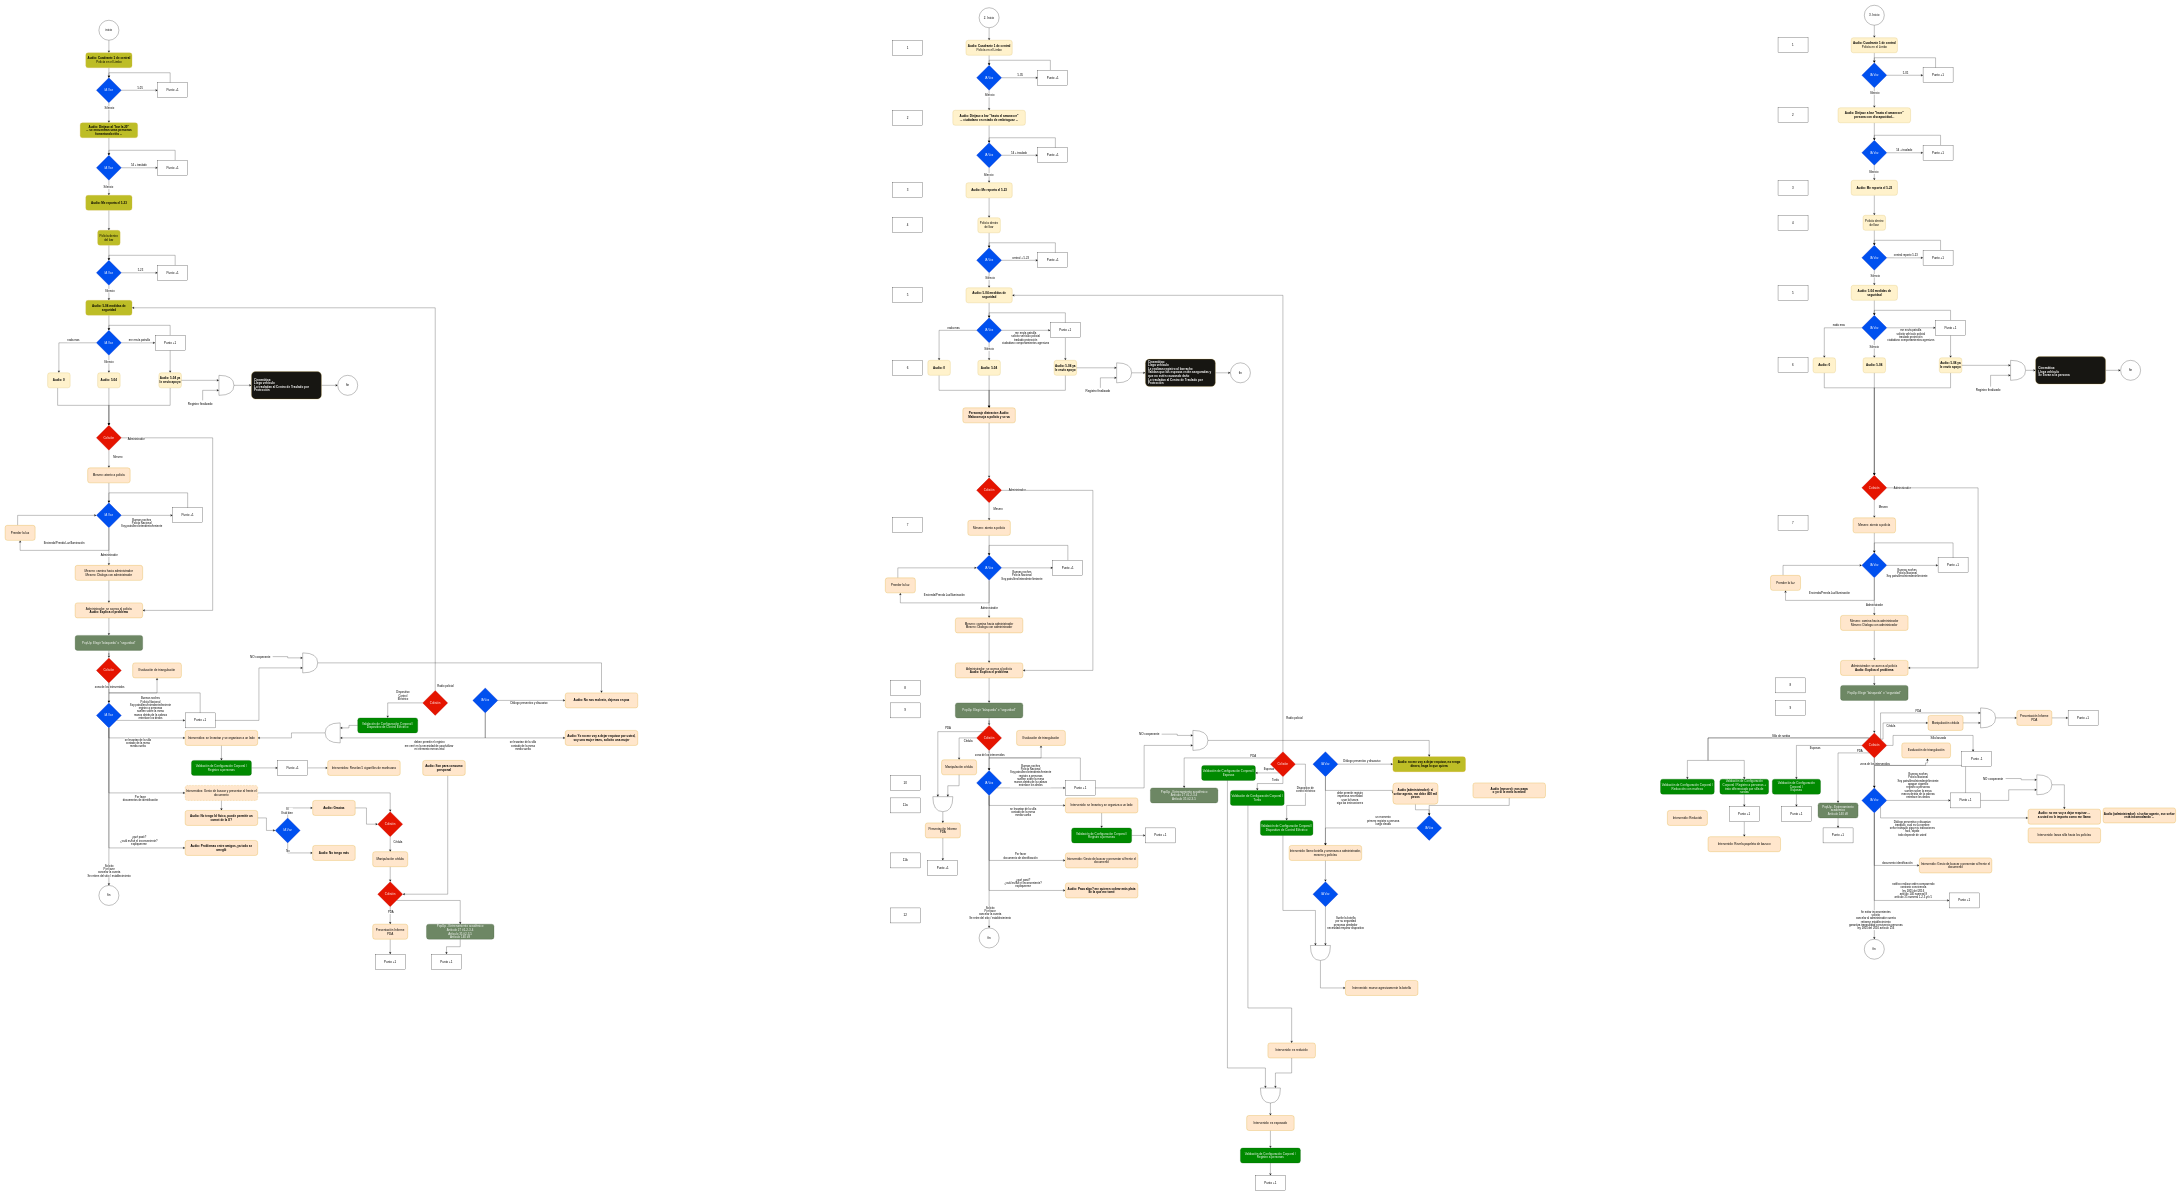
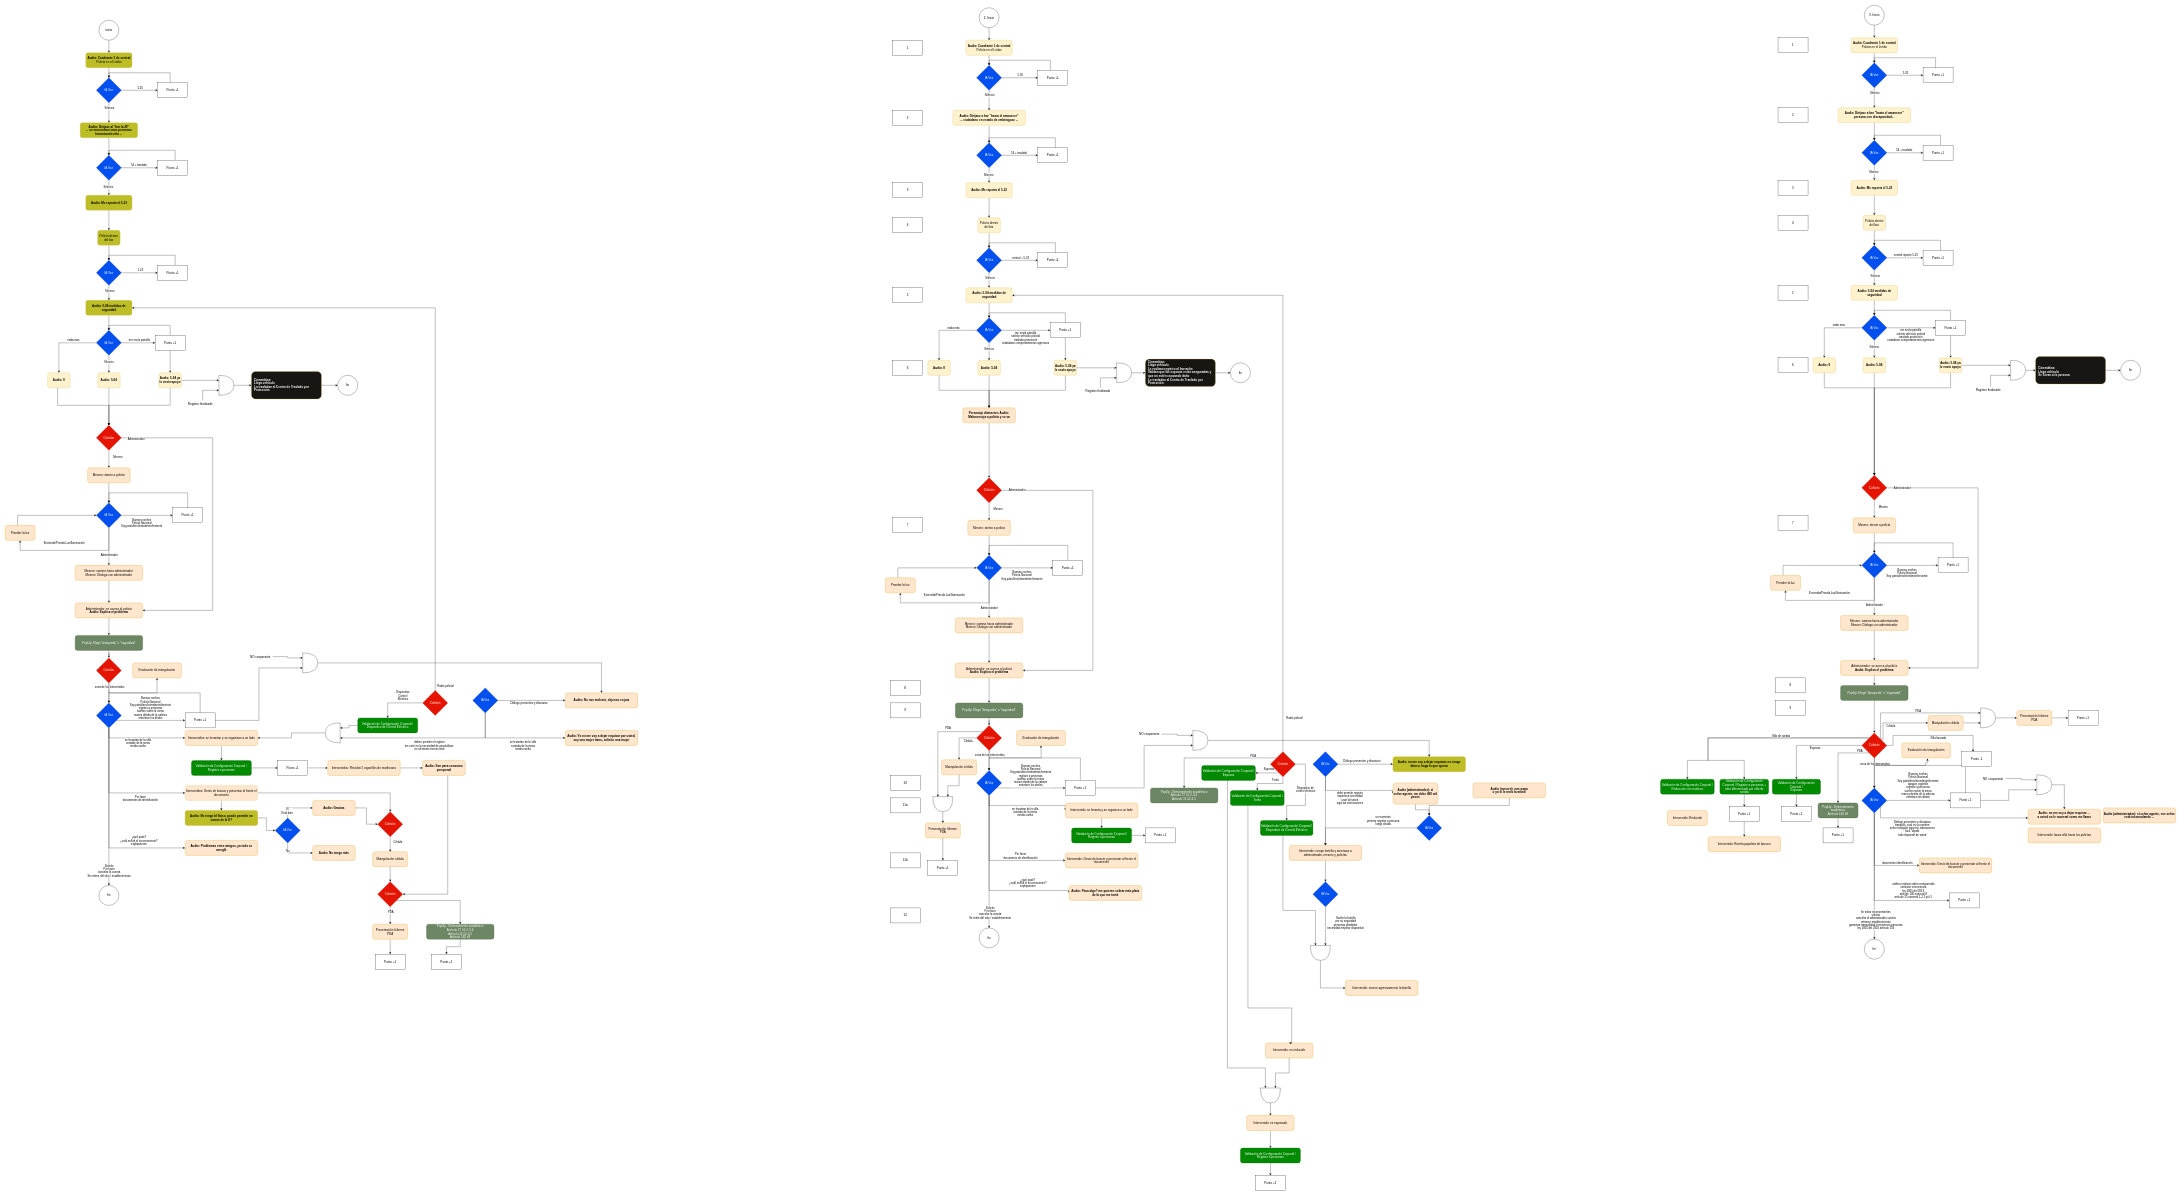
none -> (420, 768)
(1101, 805) -> (1101, 810)
(2064, 816) -> (2064, 816)
(221, 818) -> (221, 818)
(1325, 853) -> (1325, 853)
(1101, 890) -> (1105, 893)
(1291, 1050) -> (1289, 1050)
